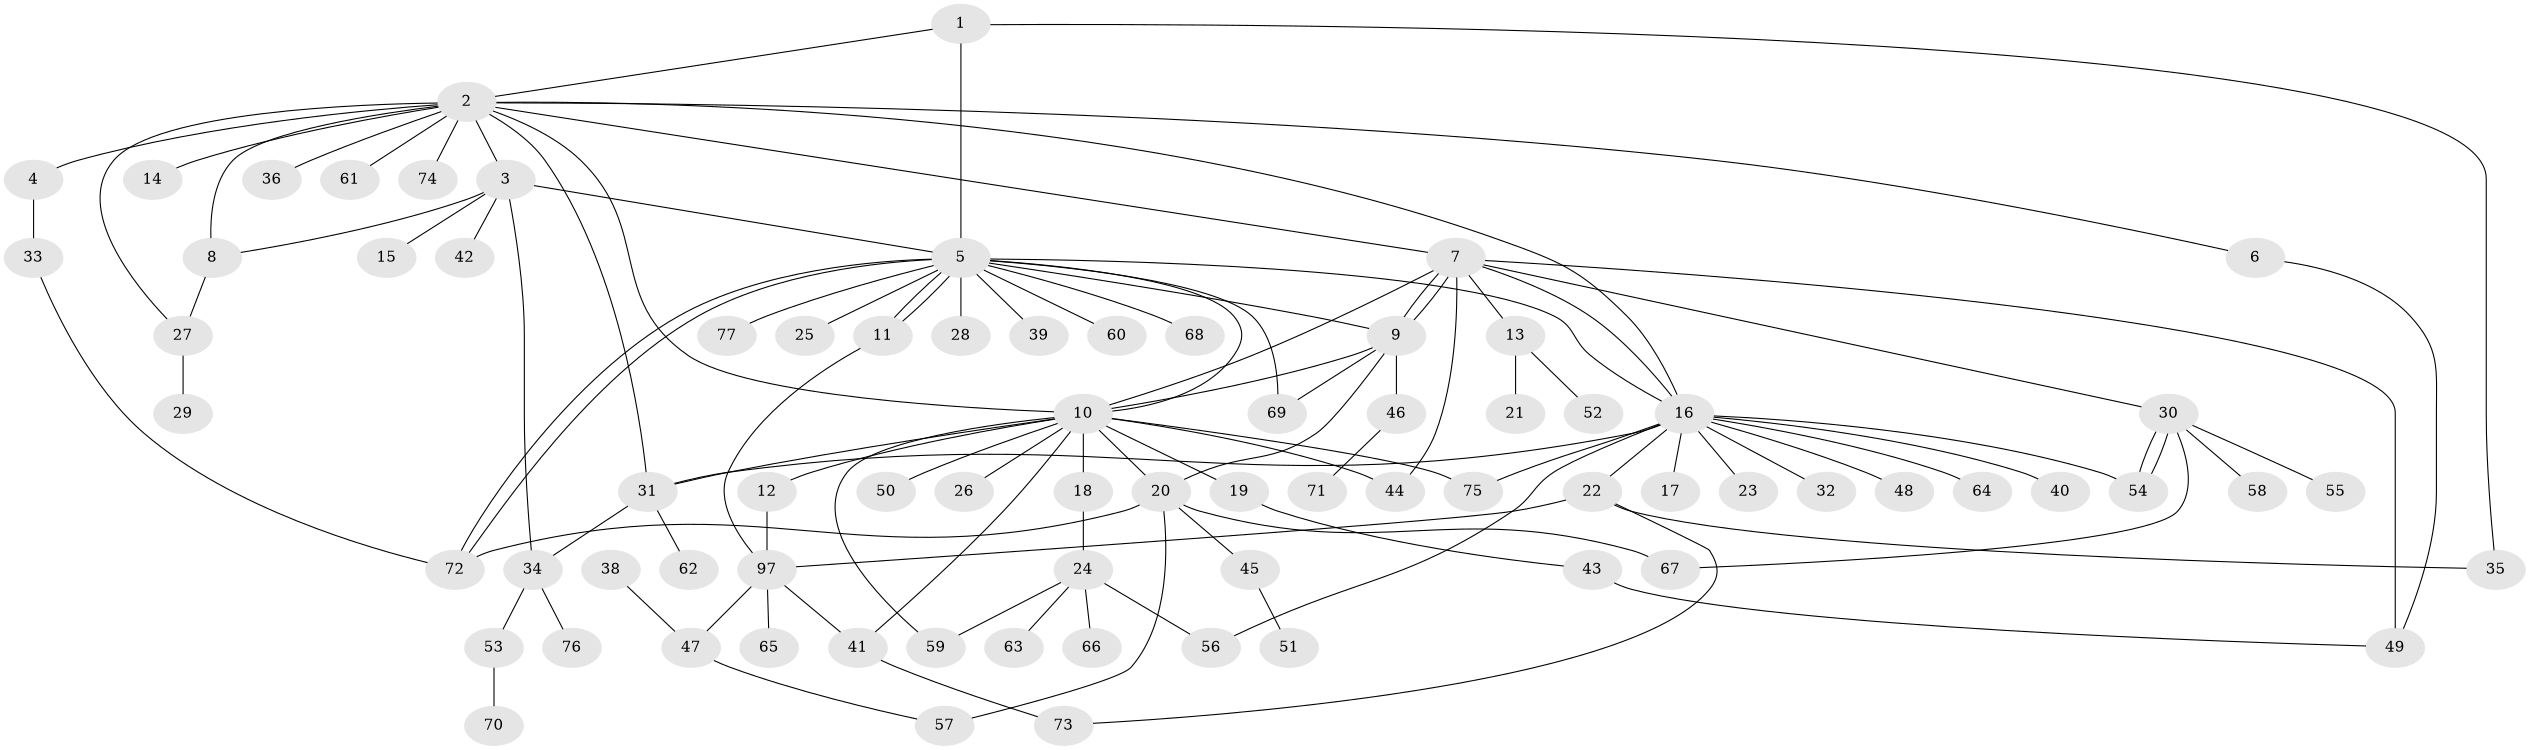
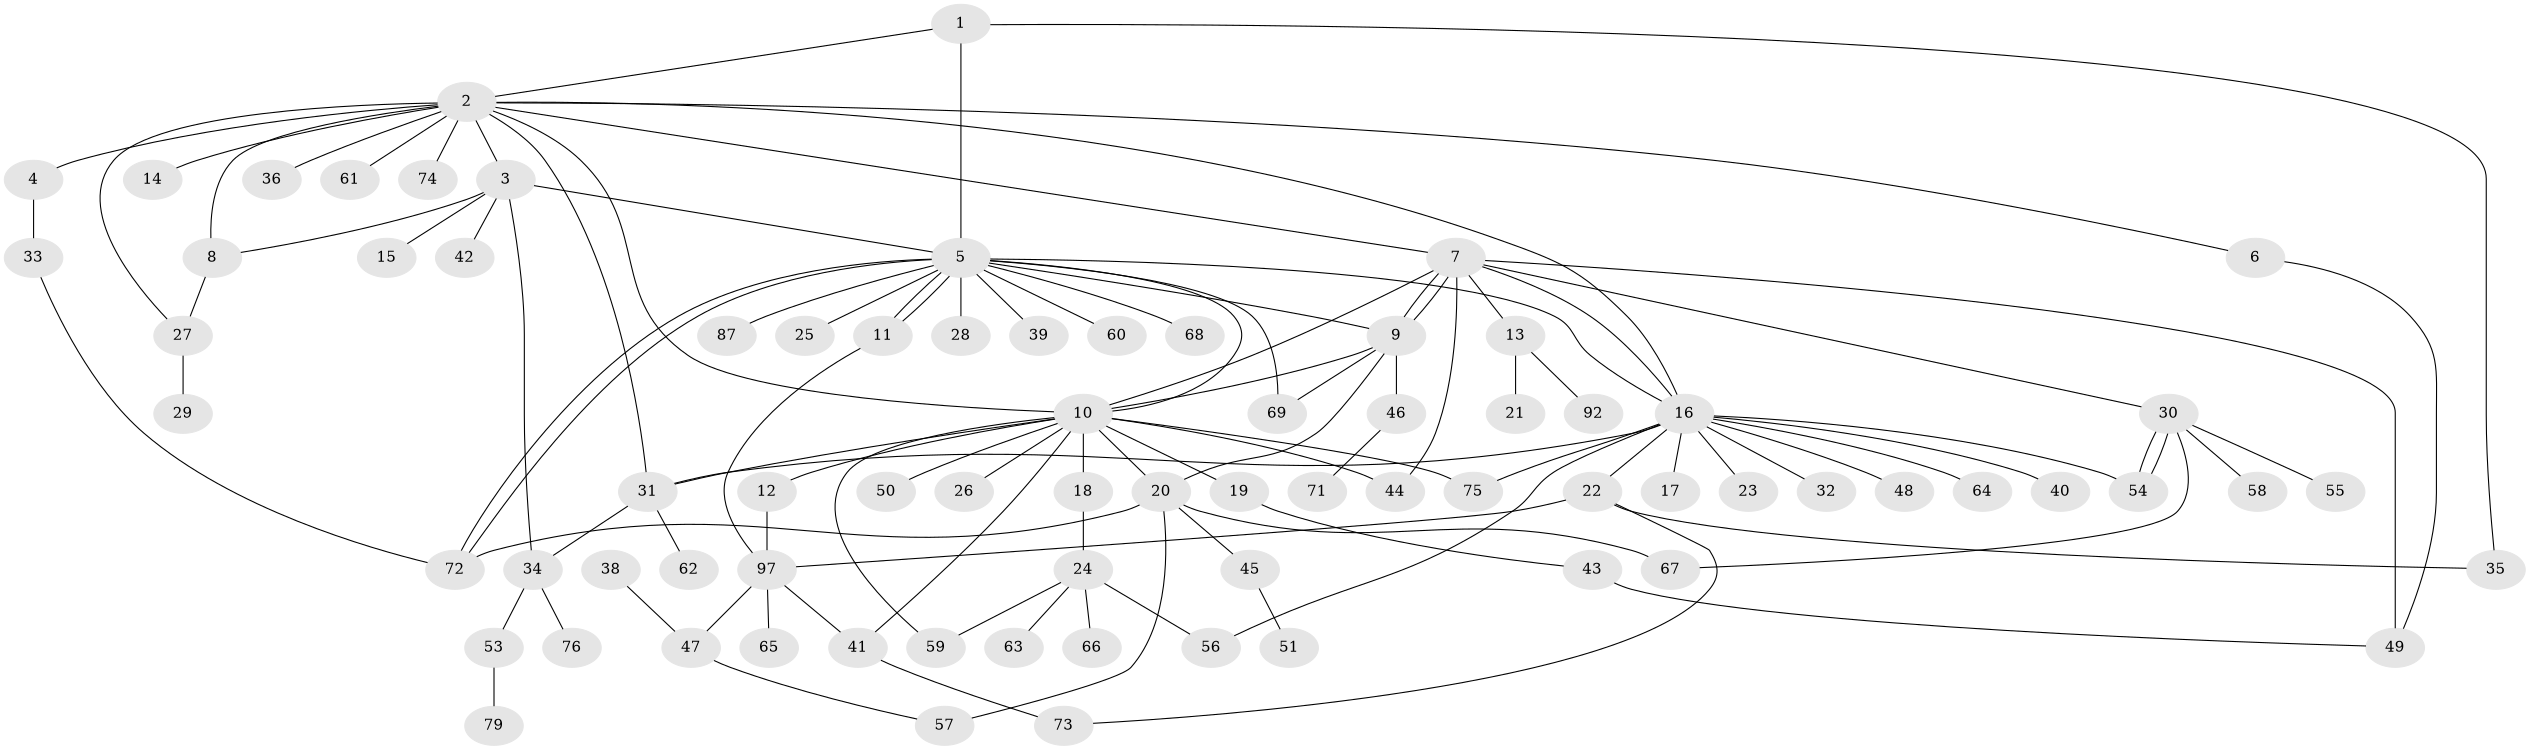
(727, 336) -> (727, 336)
(1594, 414) -> (1594, 414)
(494, 726) -> (494, 726)
